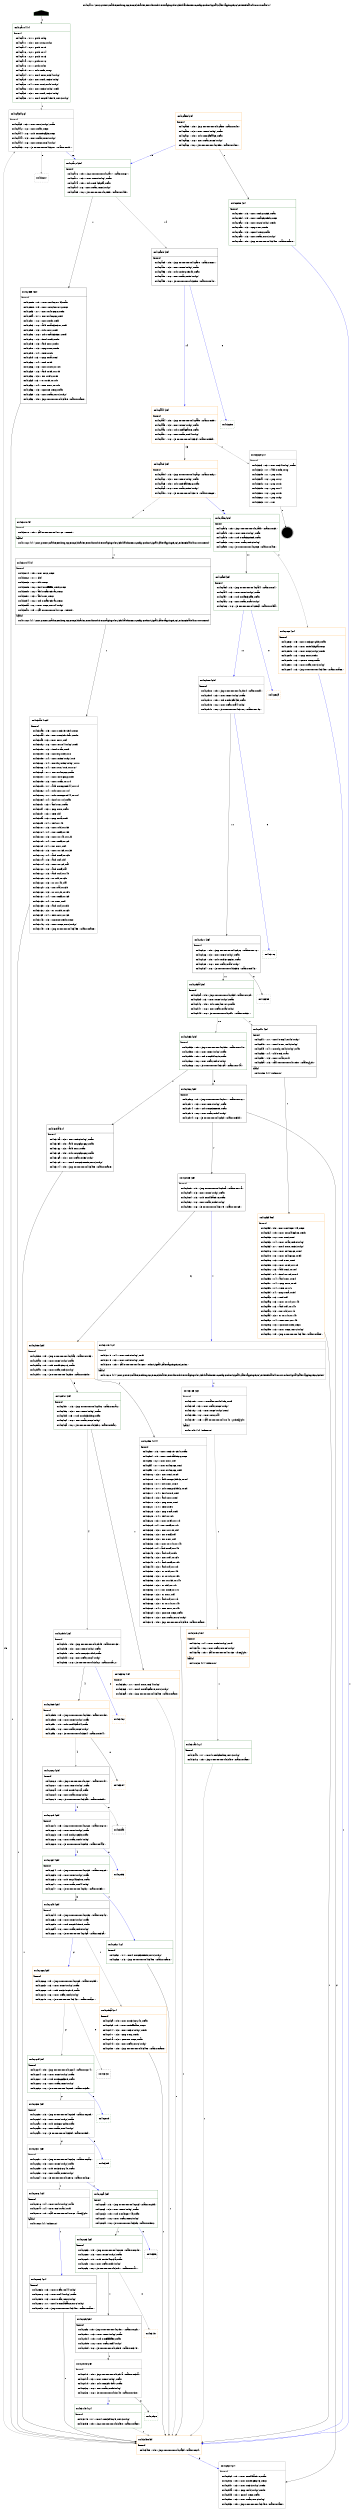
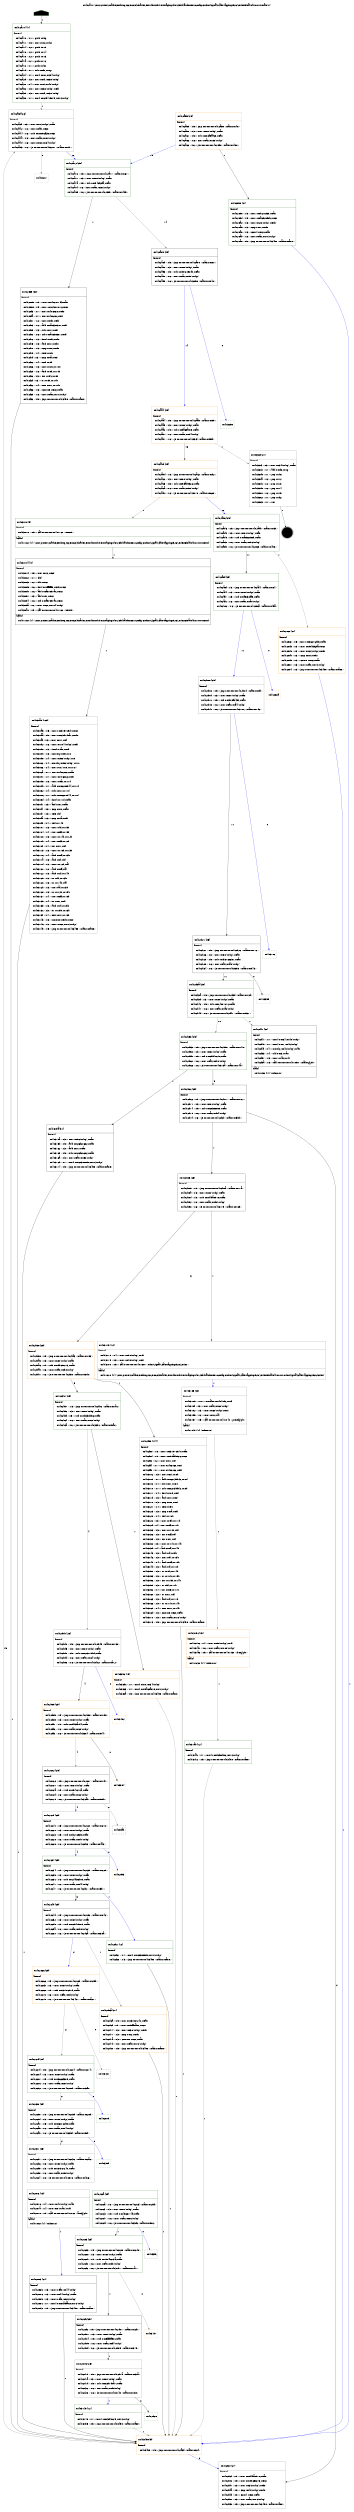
(291, 1276) -> none
(60, 2185) -> none
(92, 2186) -> none
